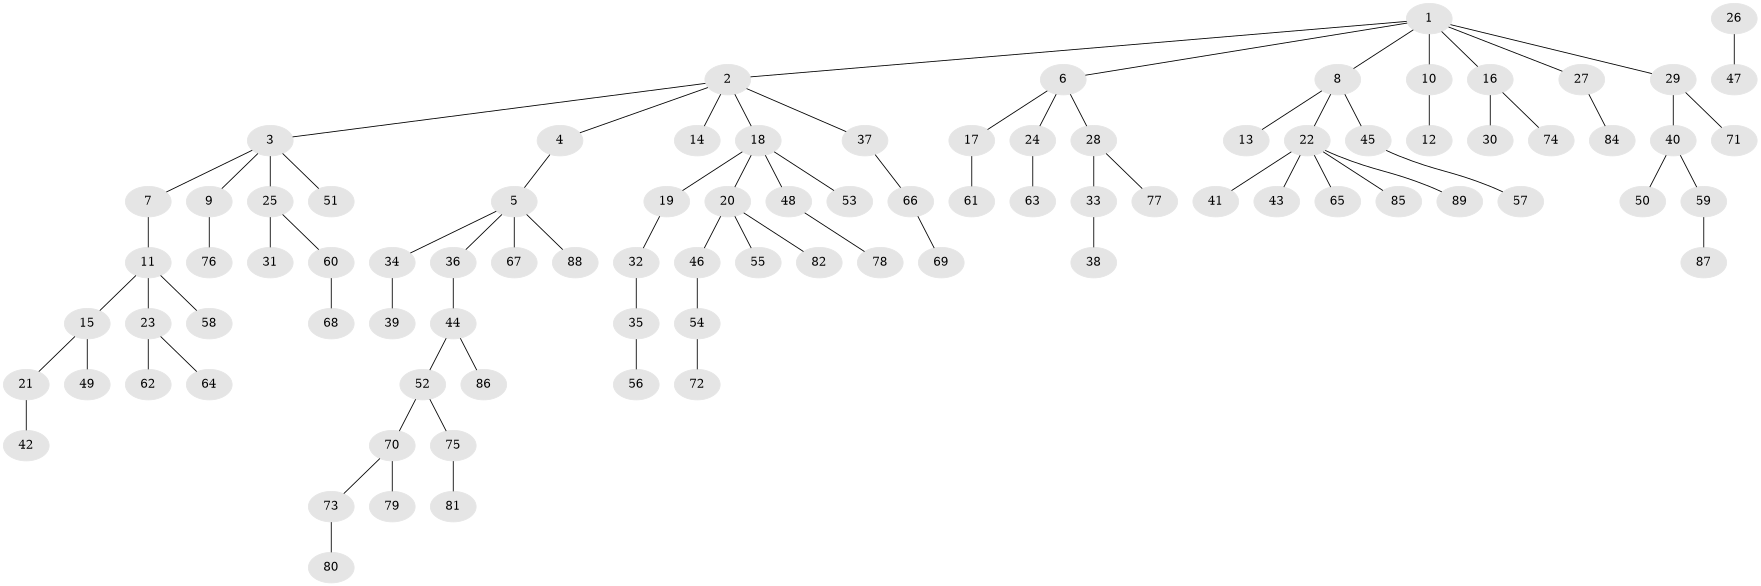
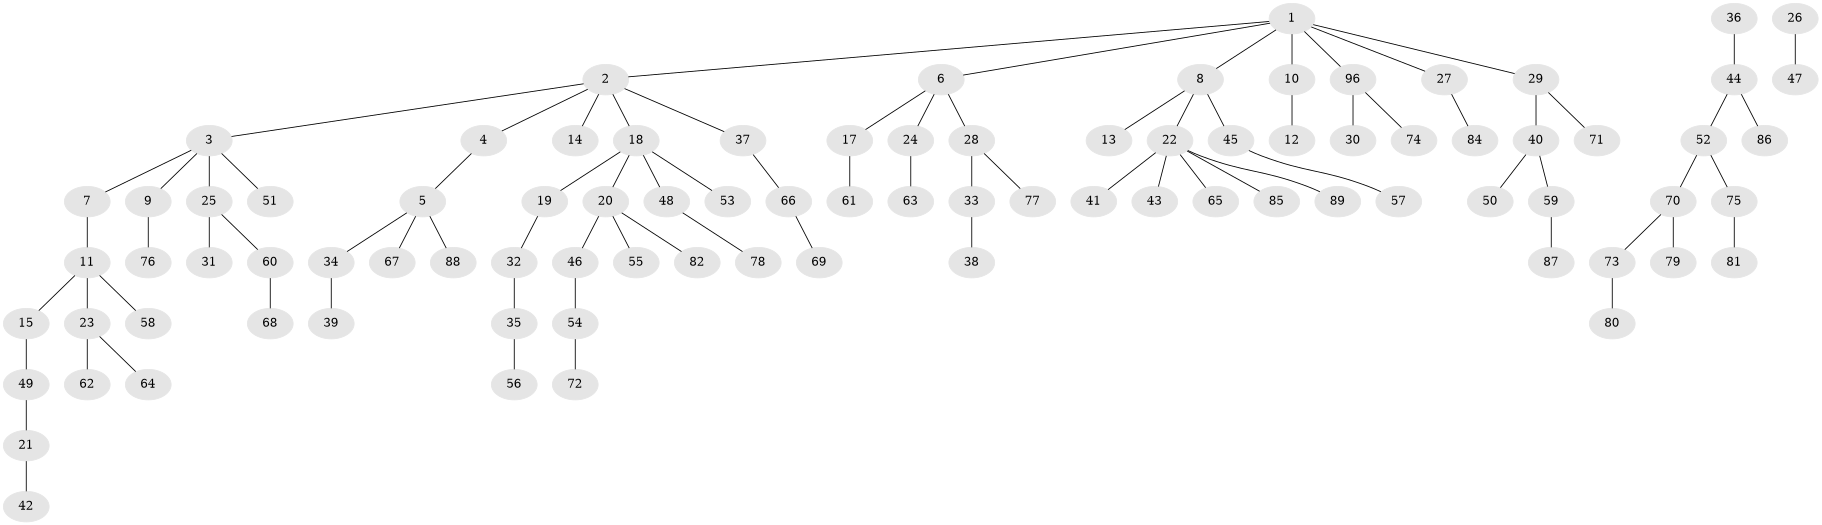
(1490, 80) -> (1353, 80)
(484, 232) -> none
(57, 354) -> (26, 415)
